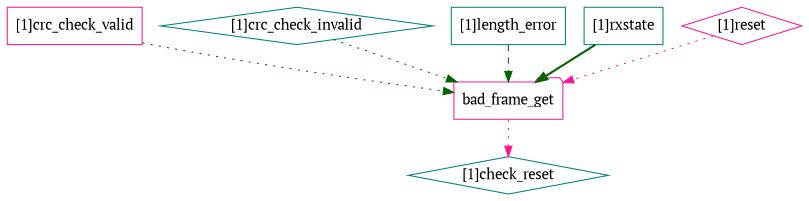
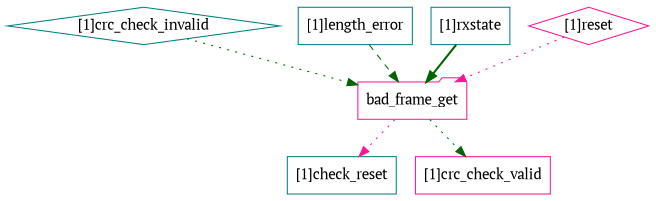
(292, 69) -> (444, 134)
(508, 175) -> (342, 175)
